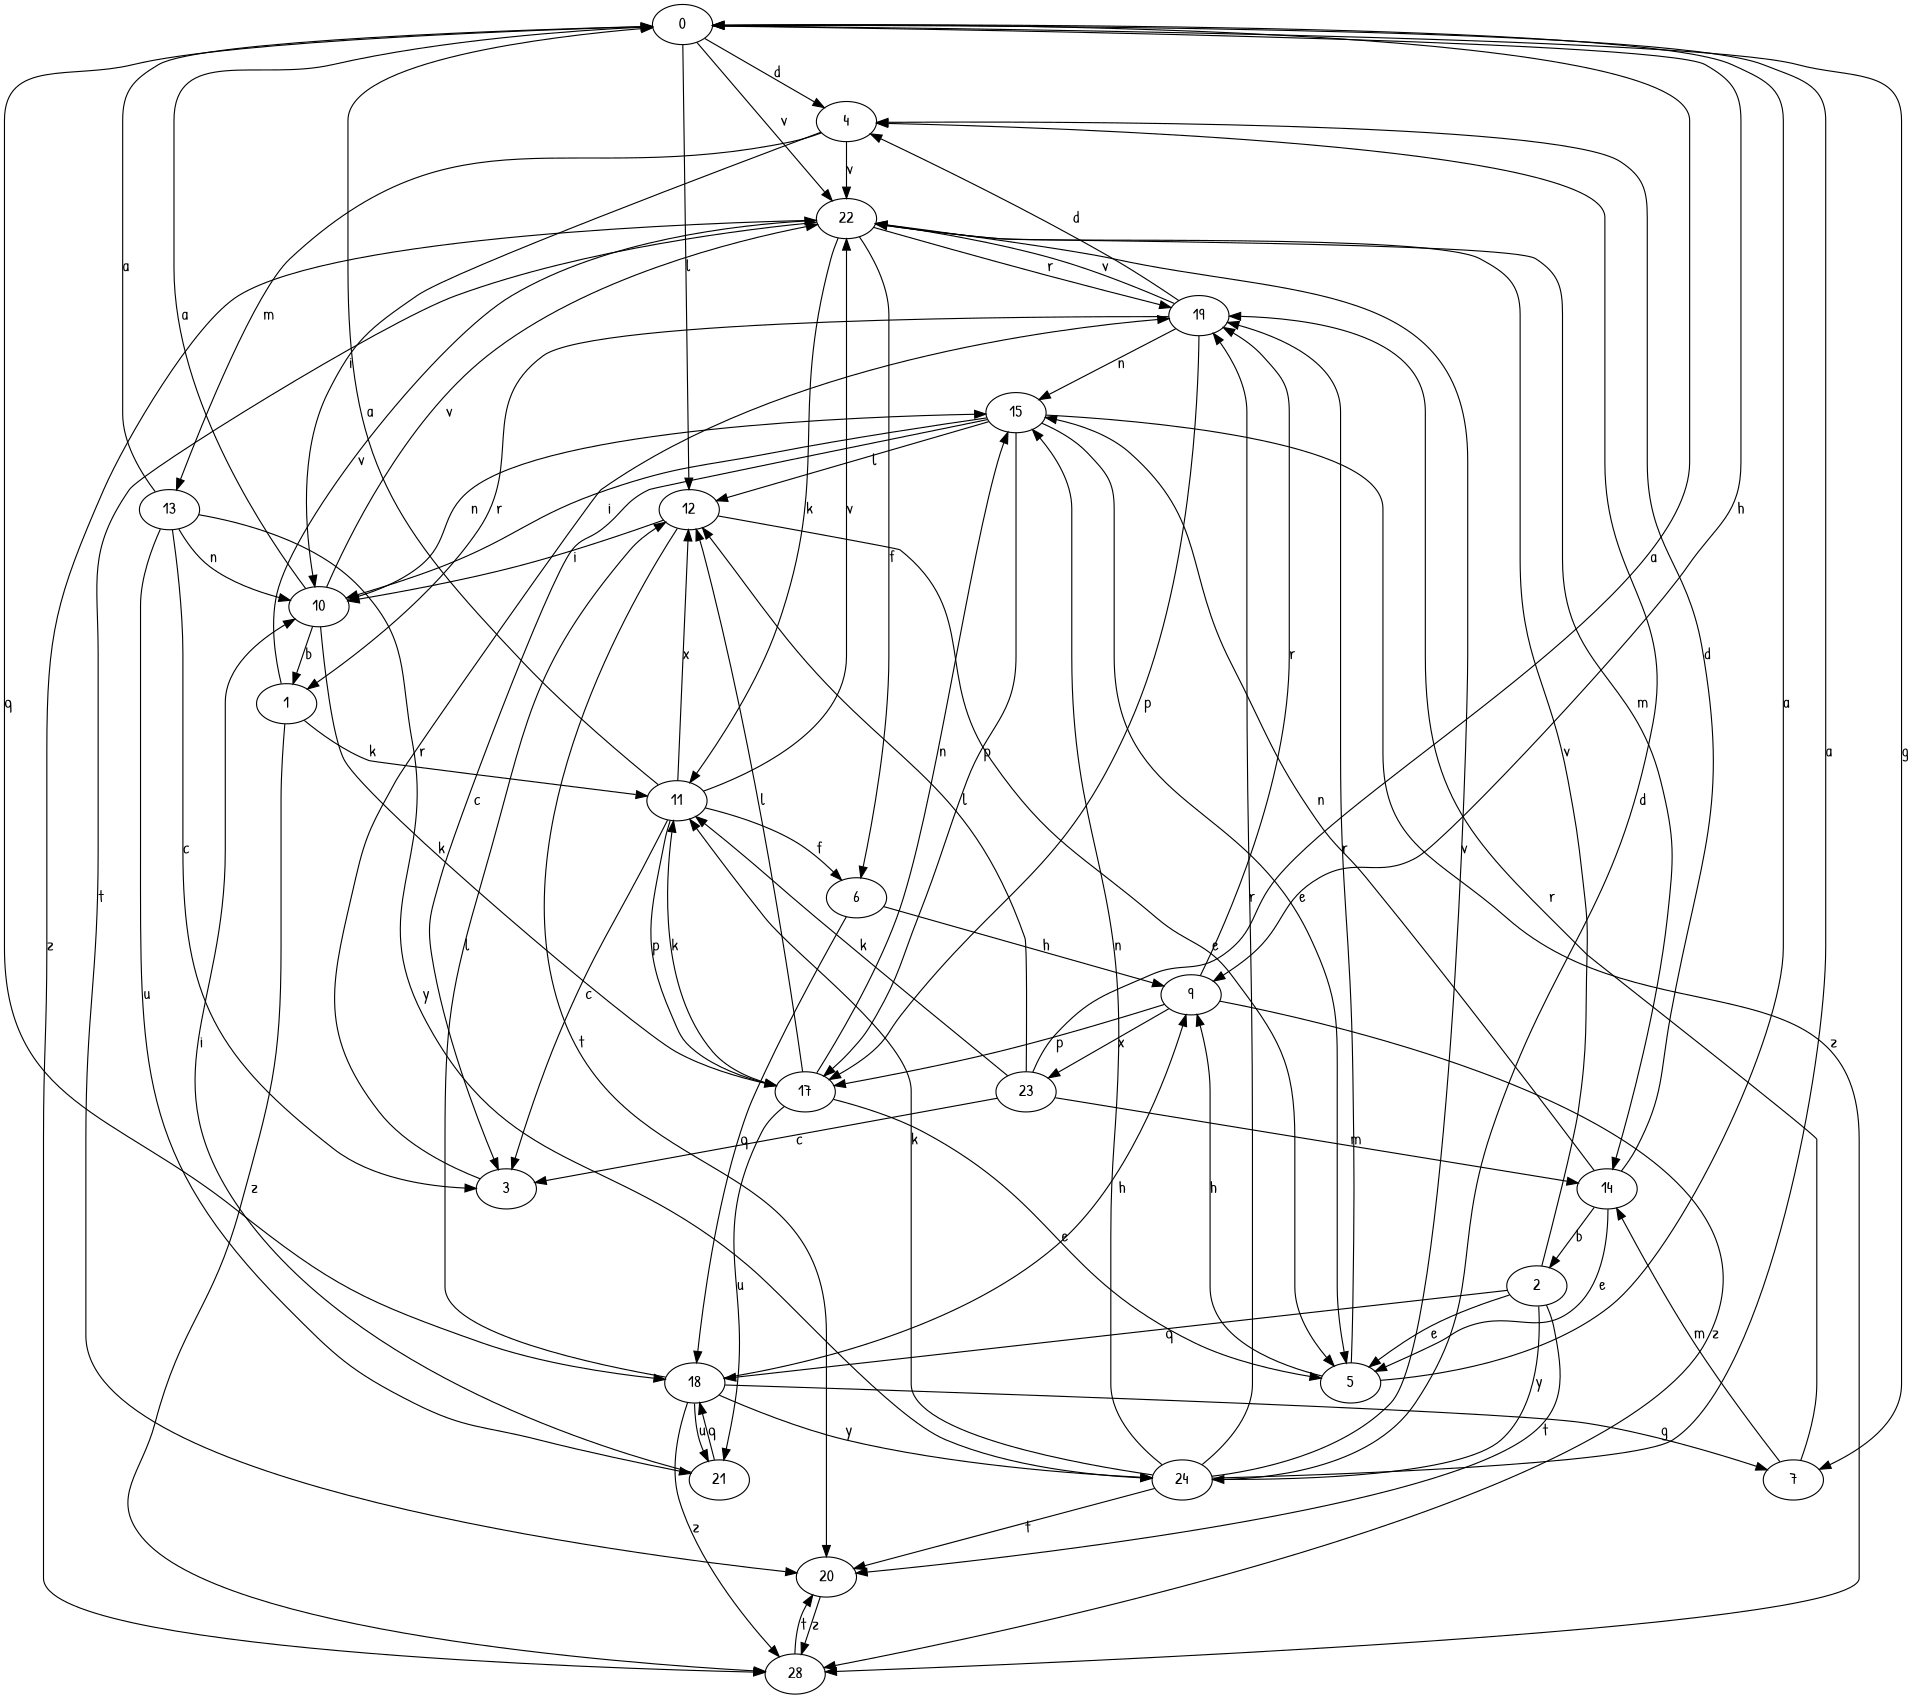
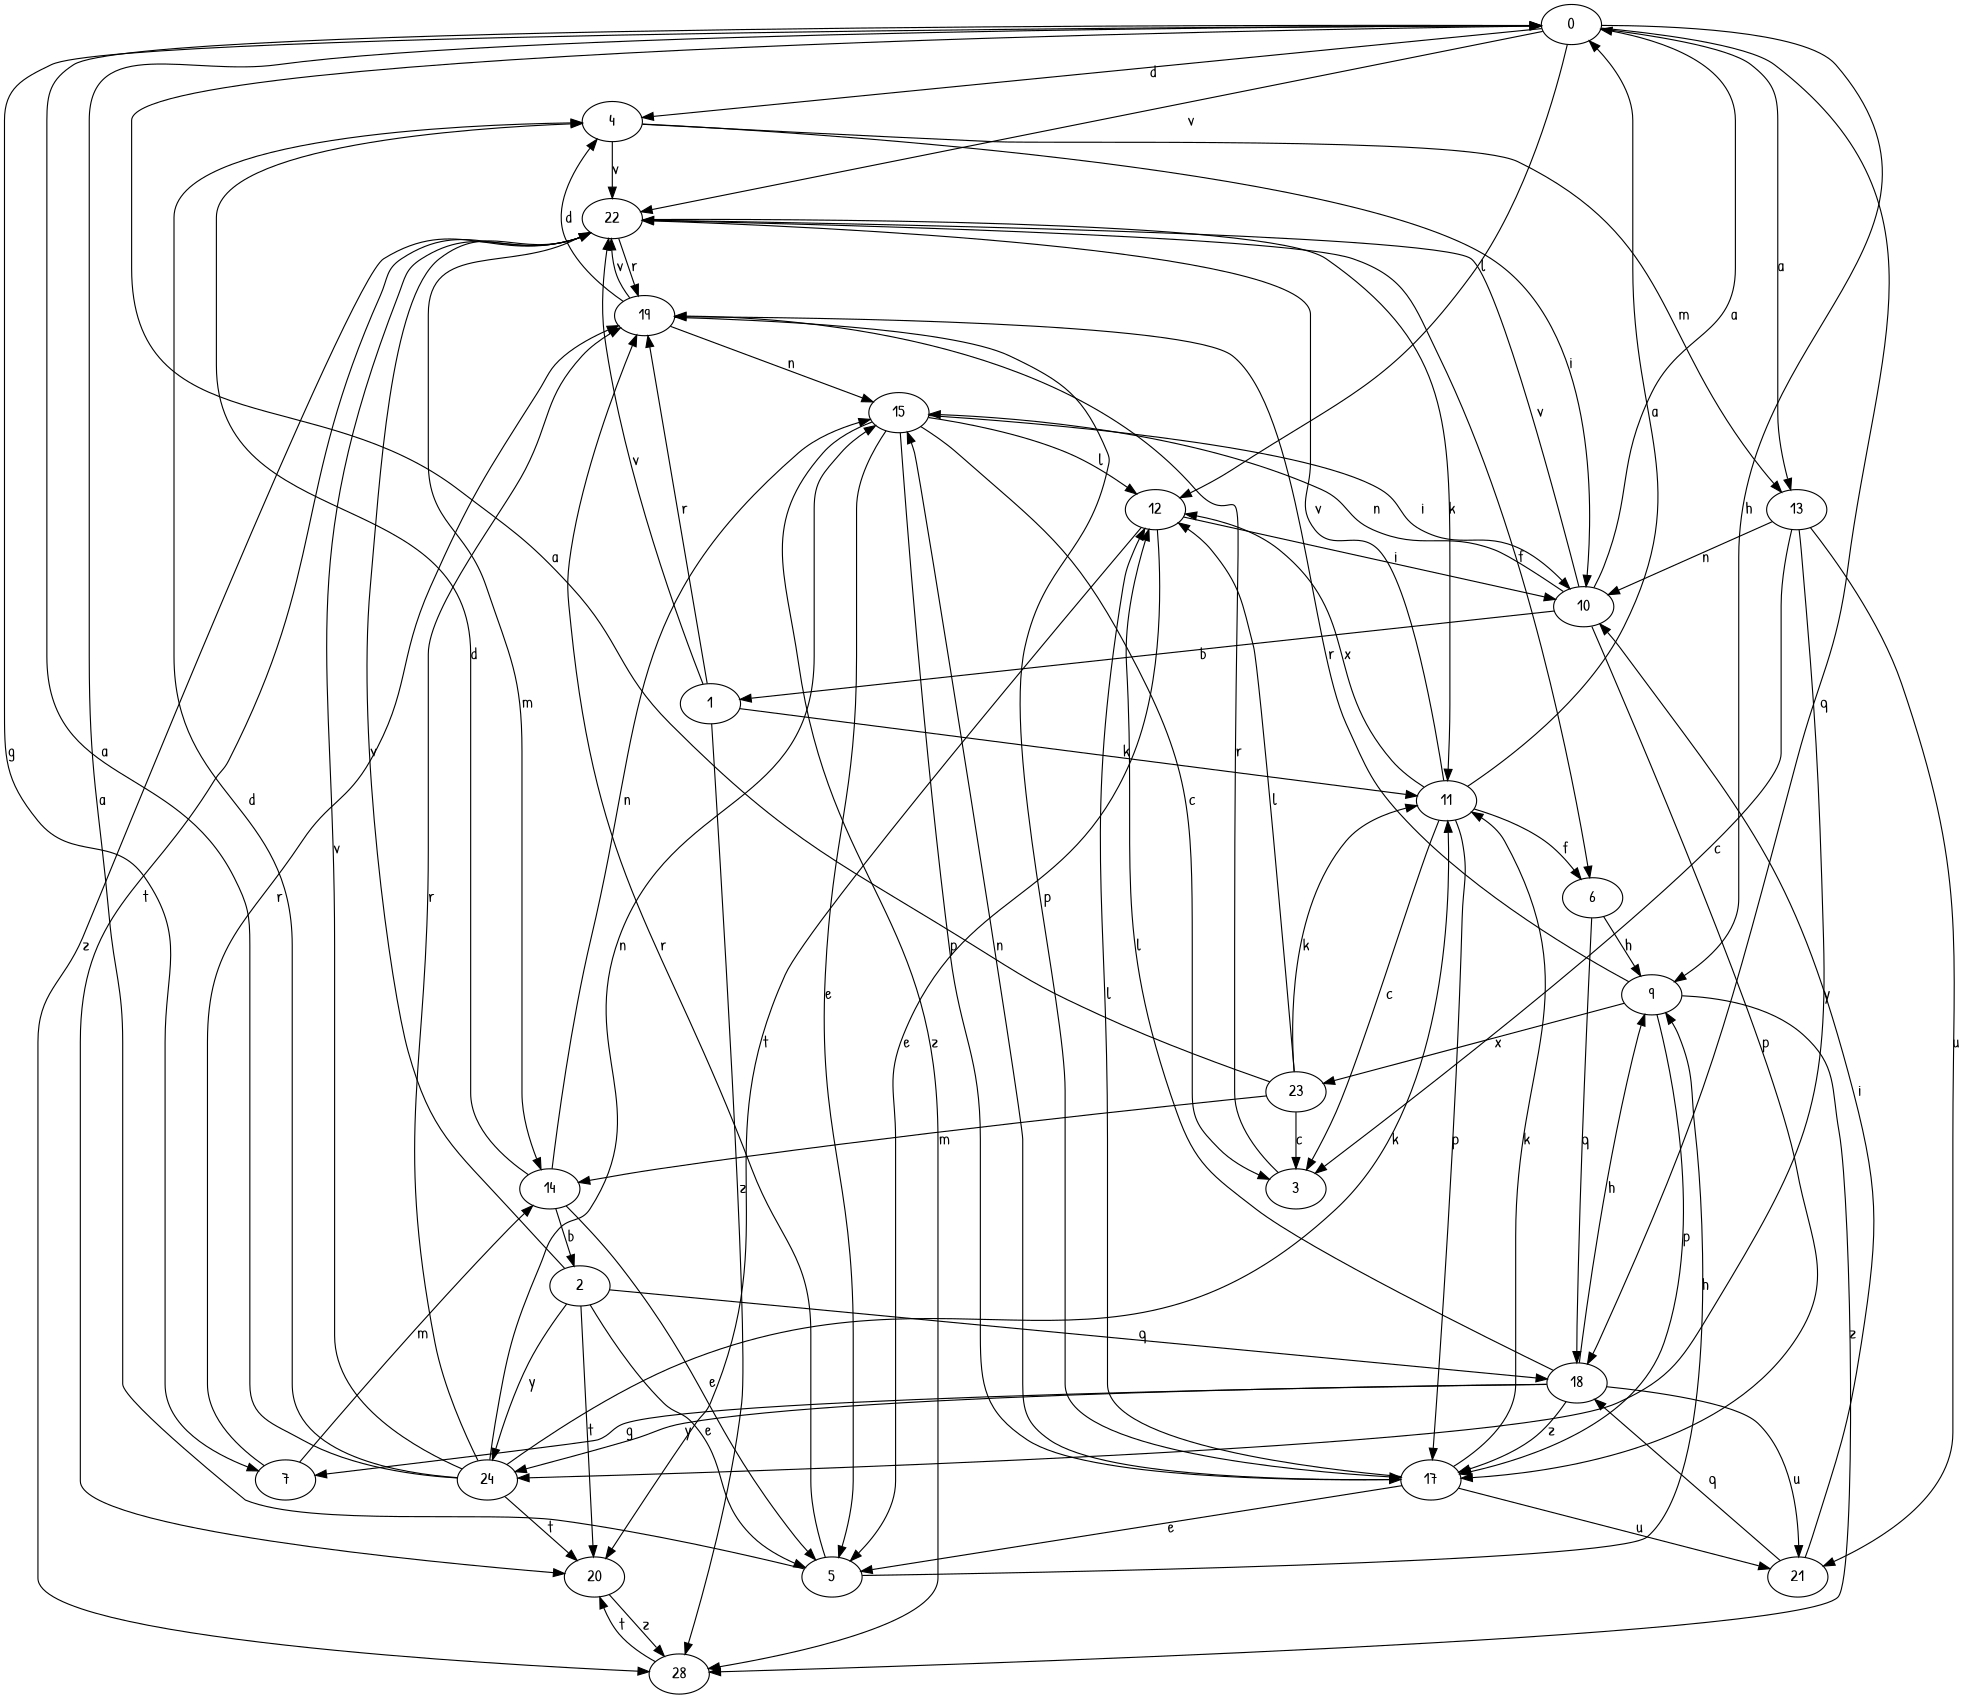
(135, 82) -> (1778, 190)
(647, 334) -> (678, 515)
(442, 849) -> (1766, 1043)
(693, 1535) -> (1525, 1444)
